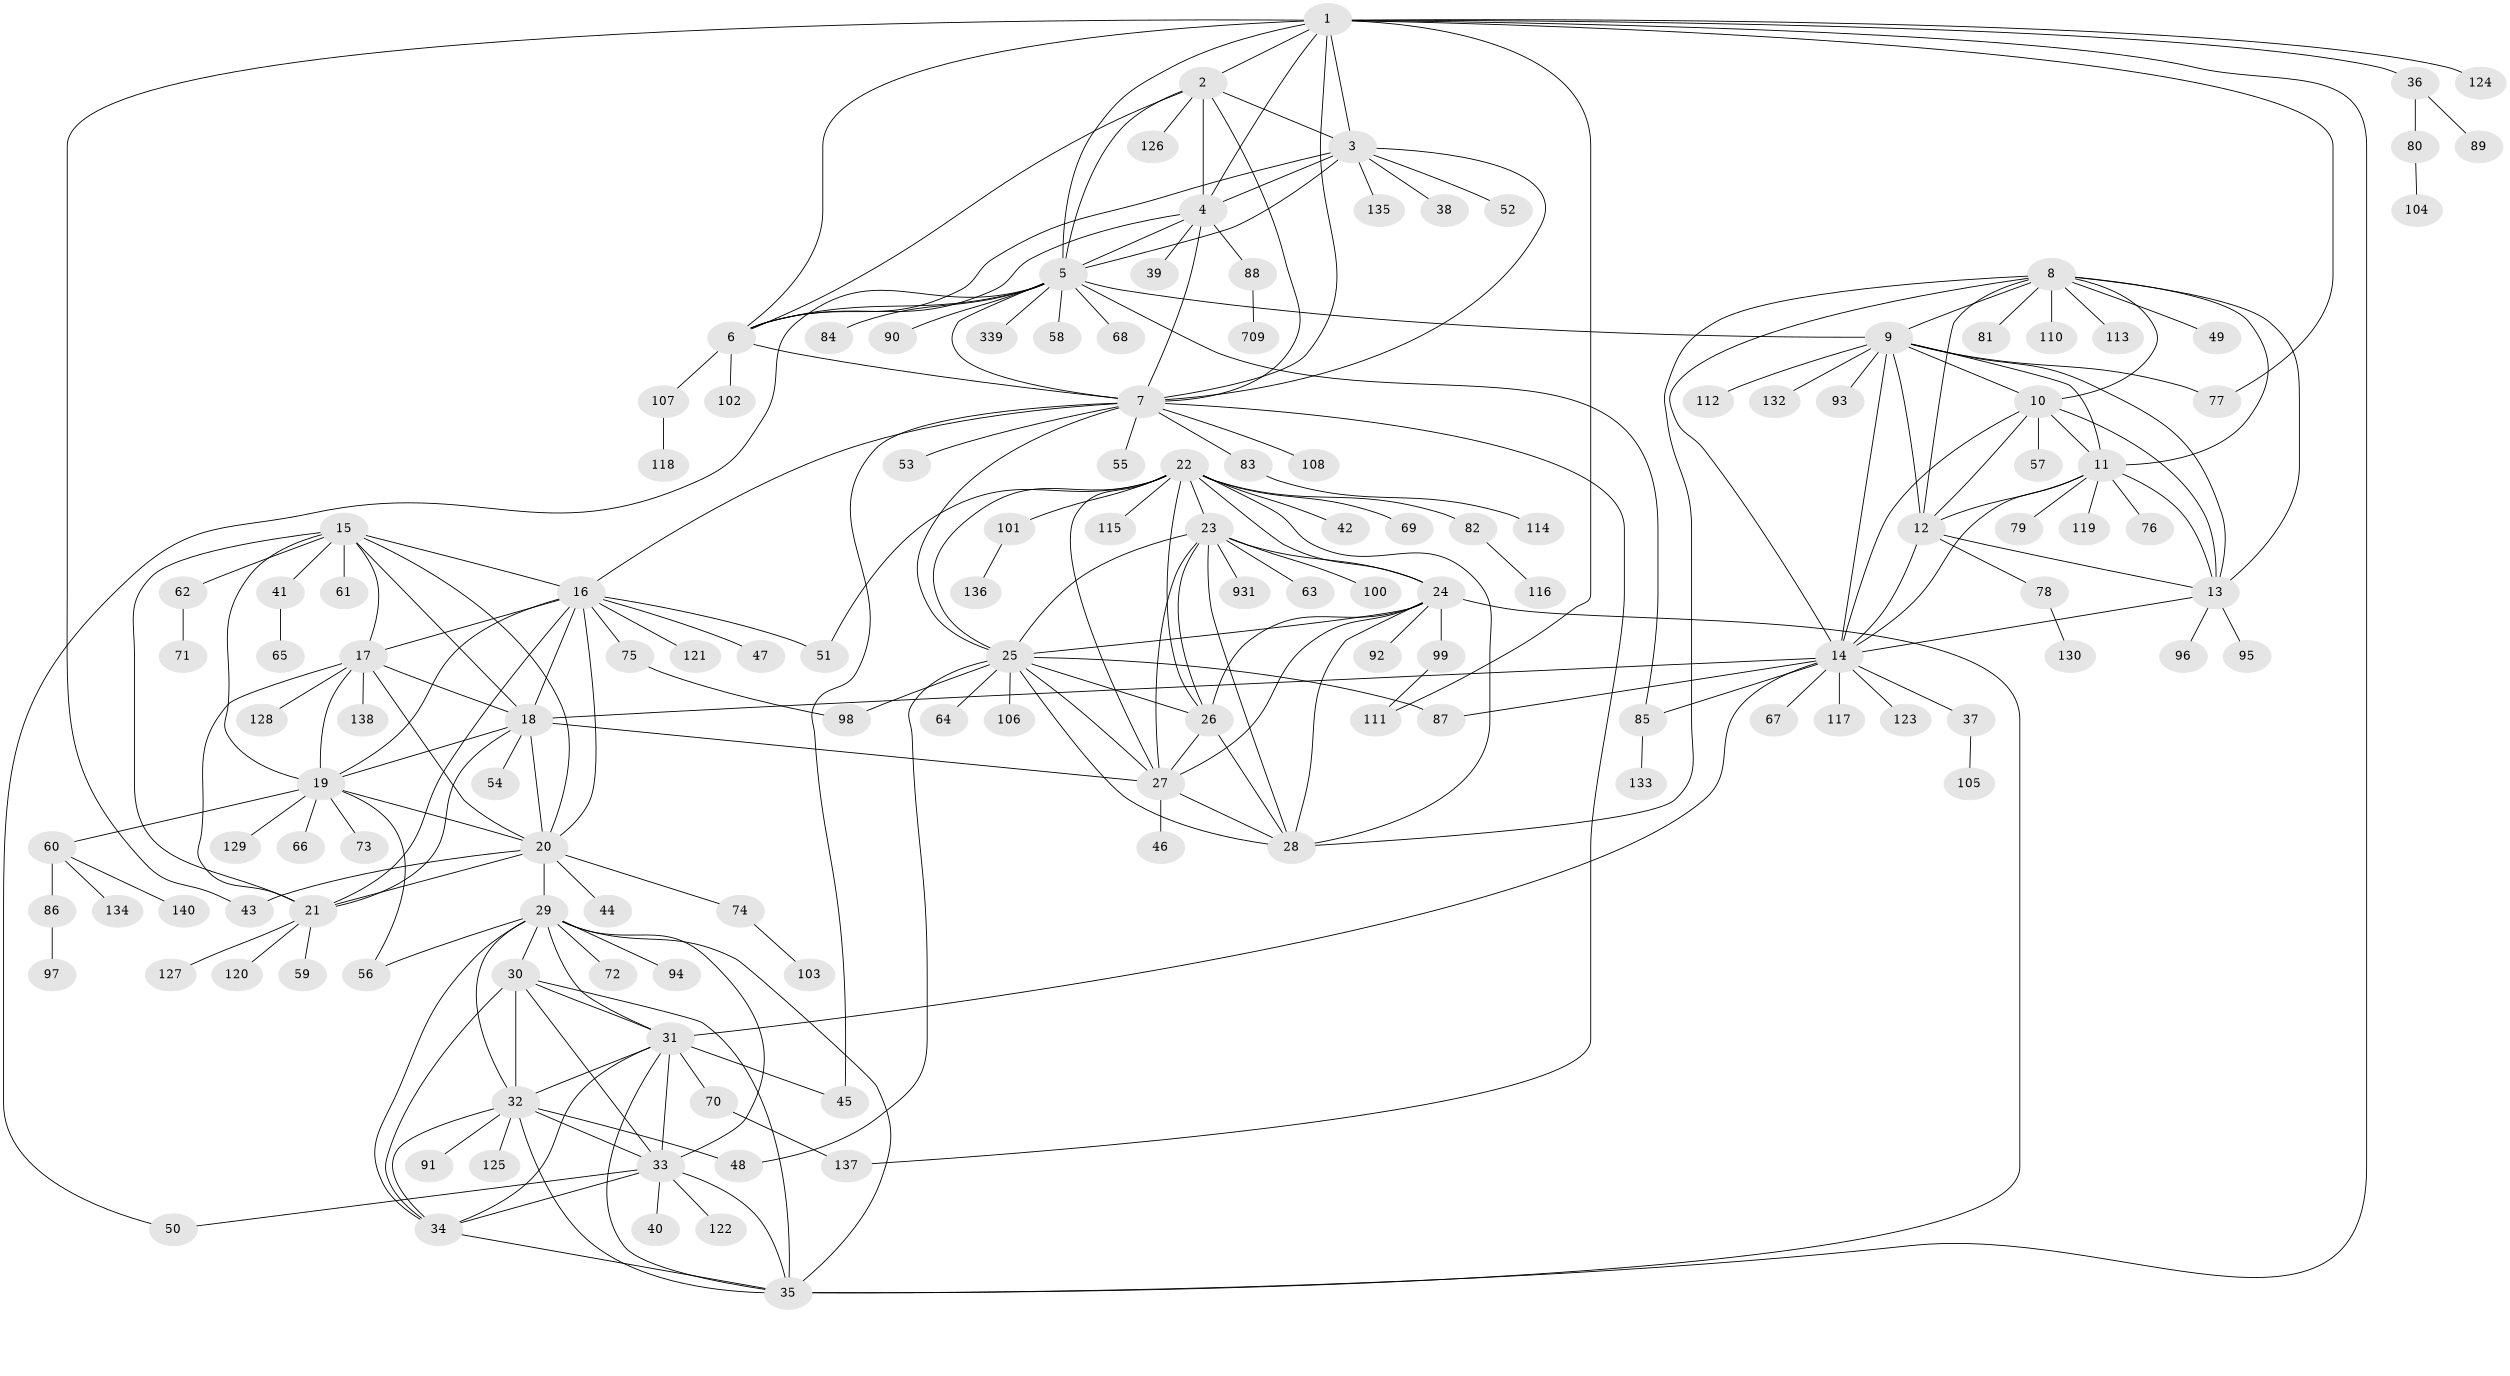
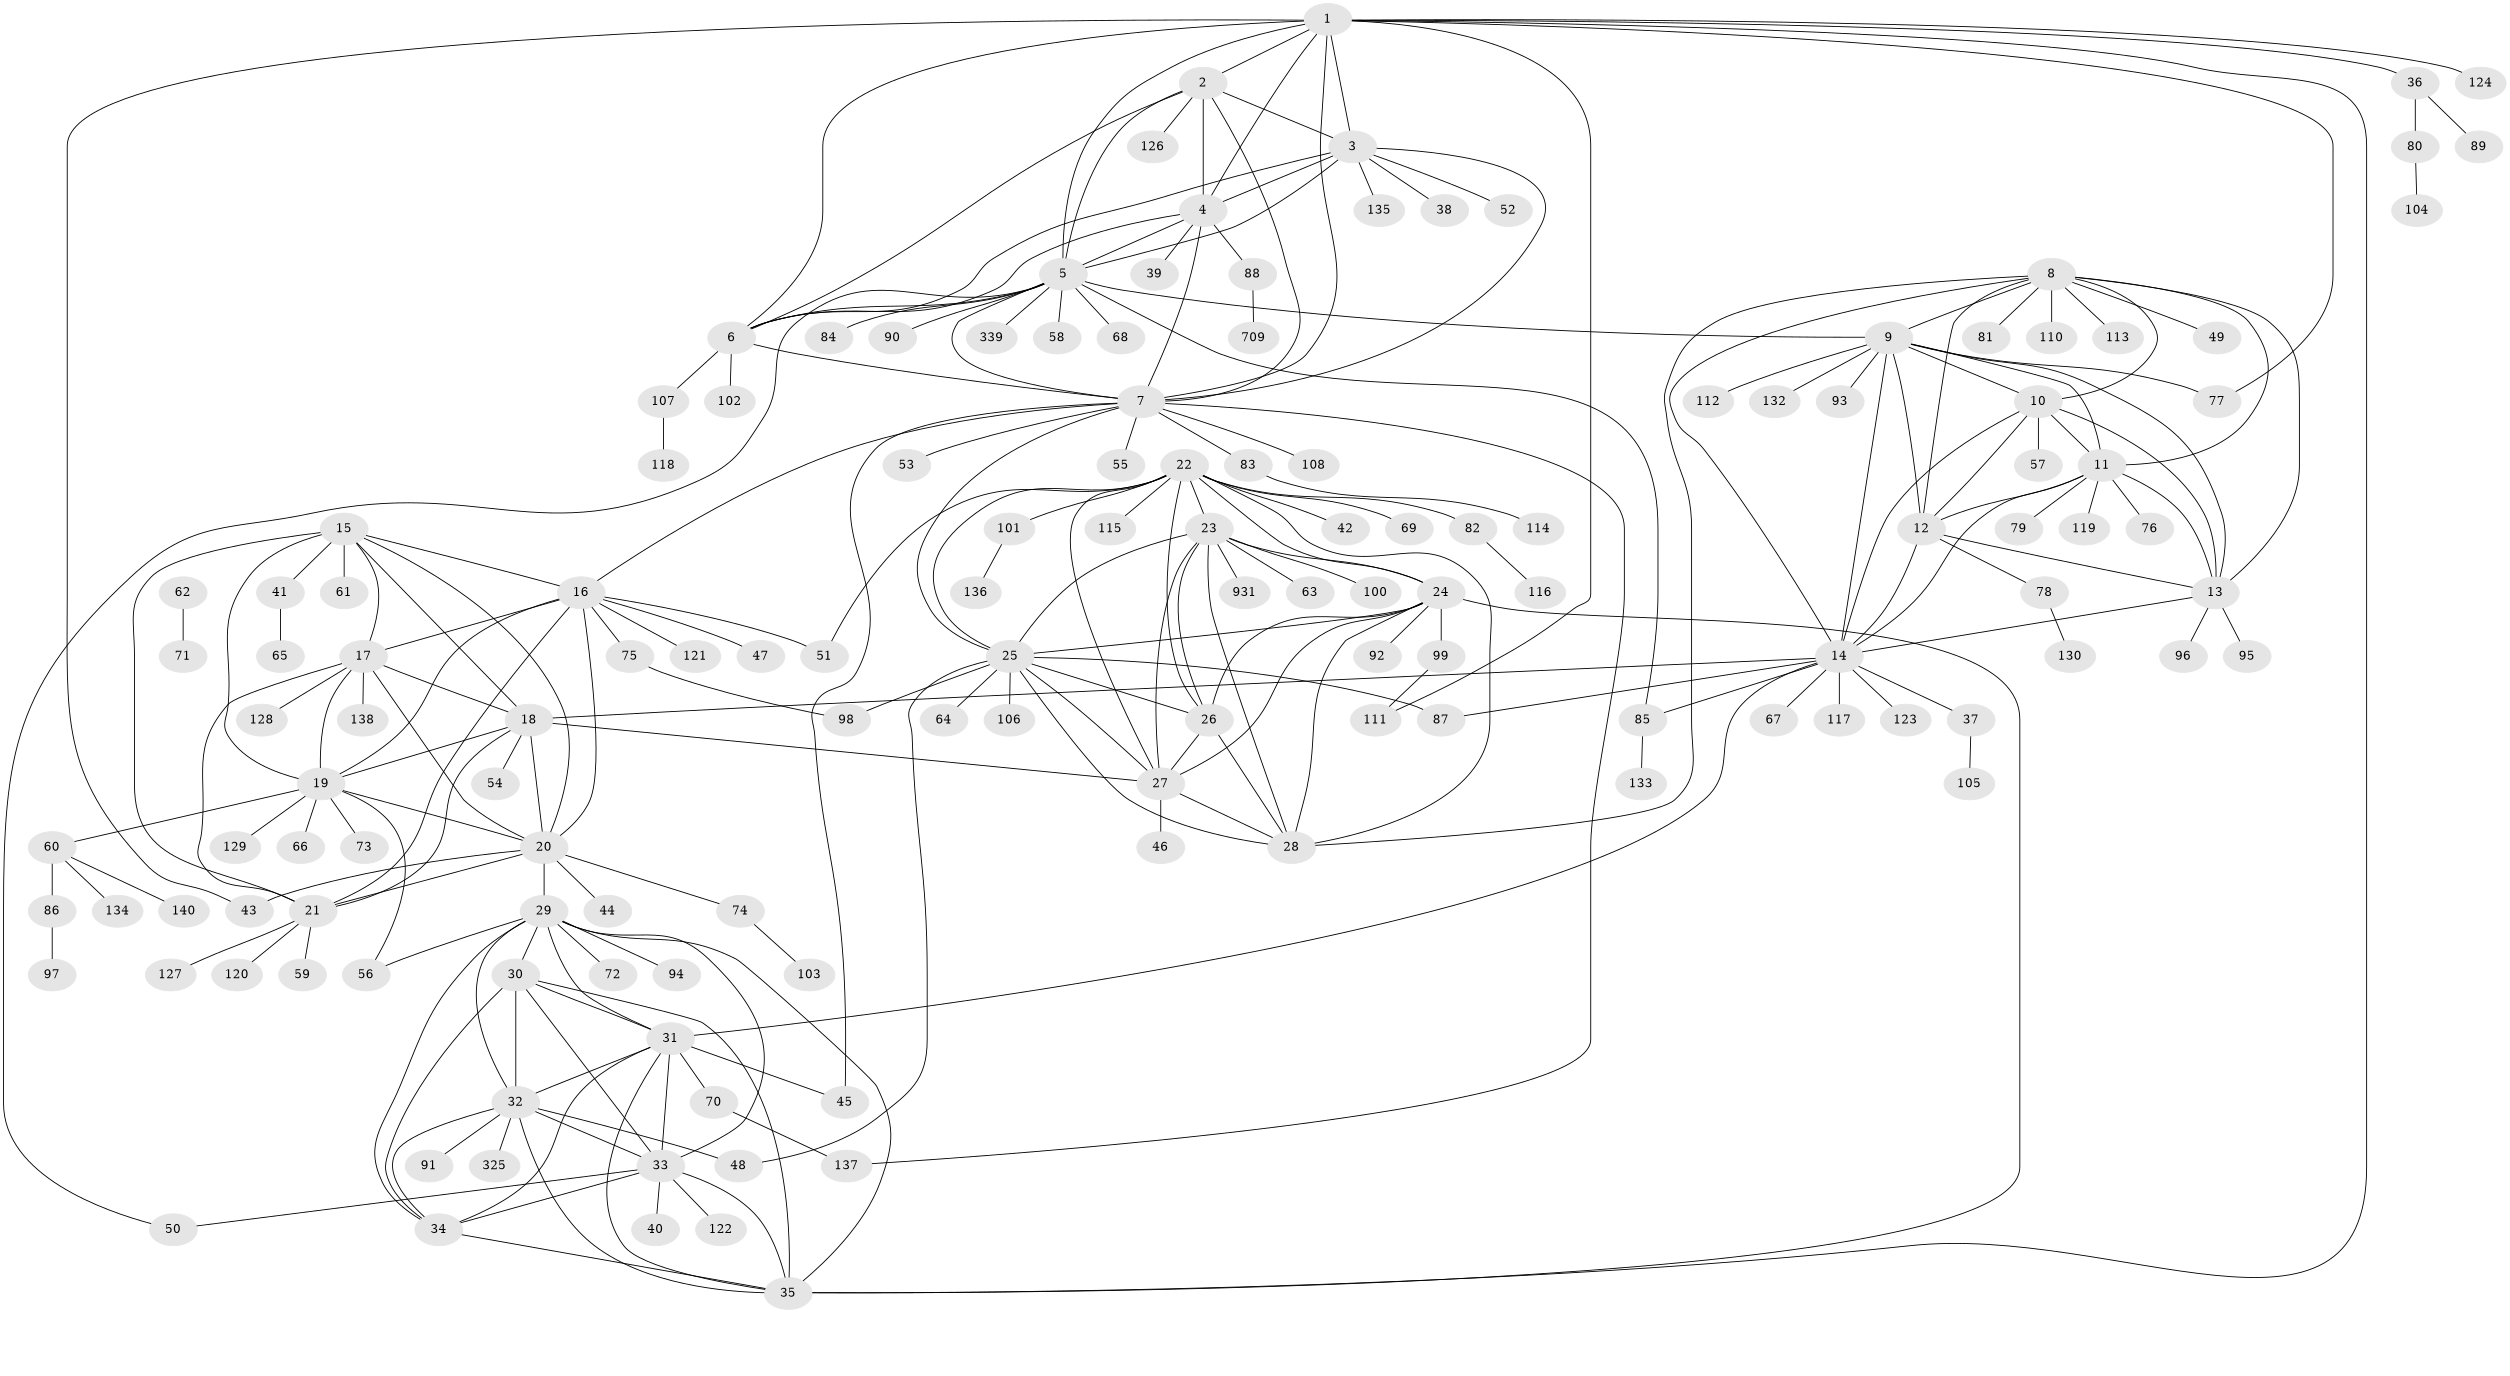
(251, 565) -> none
(555, 656) -> none
(495, 1166) -> (495, 1166)
